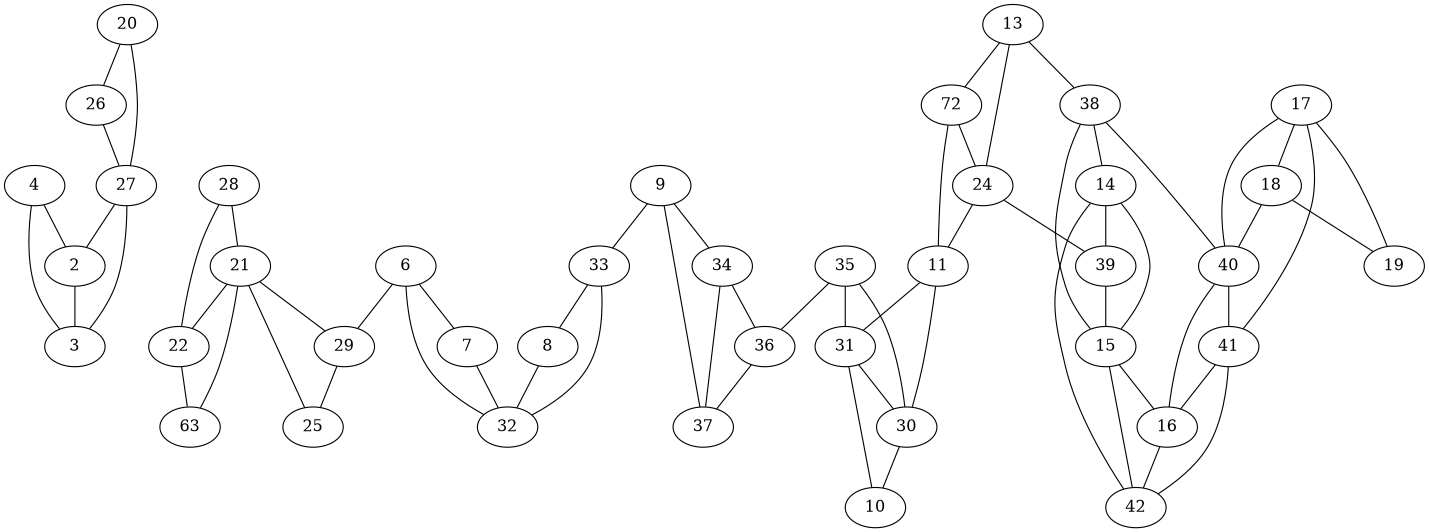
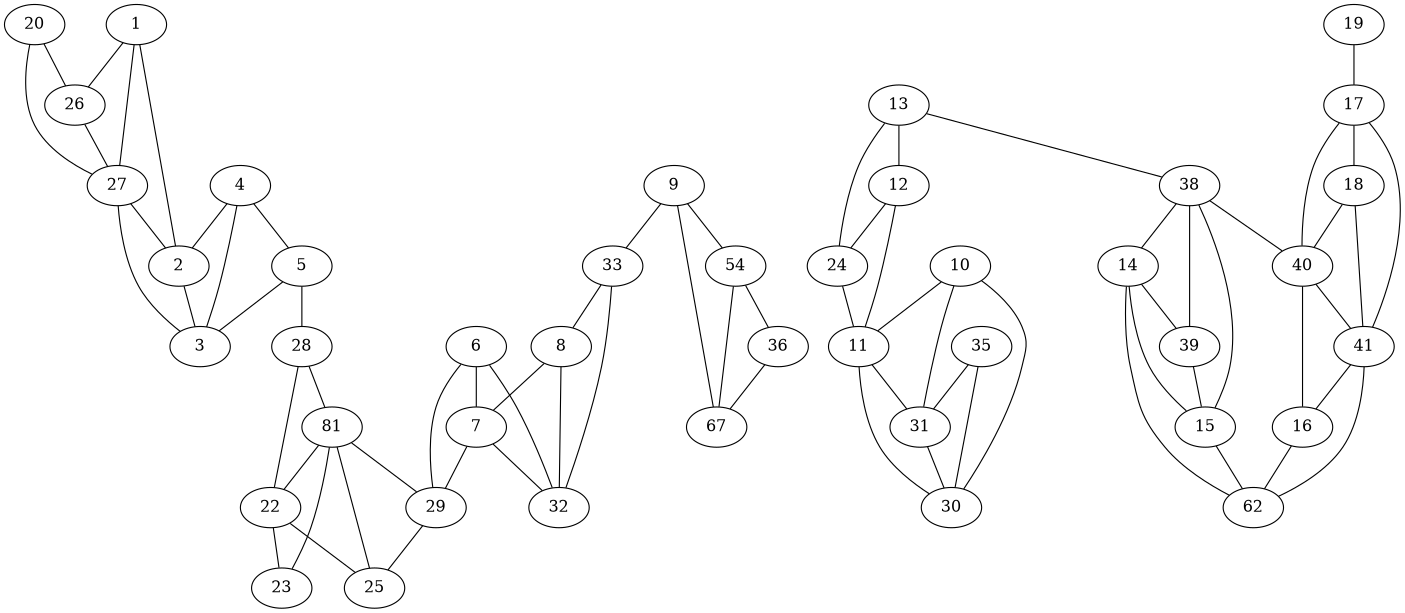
none -> (136, 25)
(951, 105) -> (899, 186)
(1044, 226) -> (1190, 266)
(1333, 226) -> (1359, 266)
(240, 266) -> (332, 427)
none -> (302, 266)
(722, 266) -> (736, 266)
(805, 306) -> none
none -> (909, 306)
none -> (519, 387)
(1137, 387) -> none
(190, 427) -> (282, 588)
(703, 427) -> (717, 427)
none -> (456, 467)
(1136, 508) -> (1253, 508)
none -> (323, 548)
